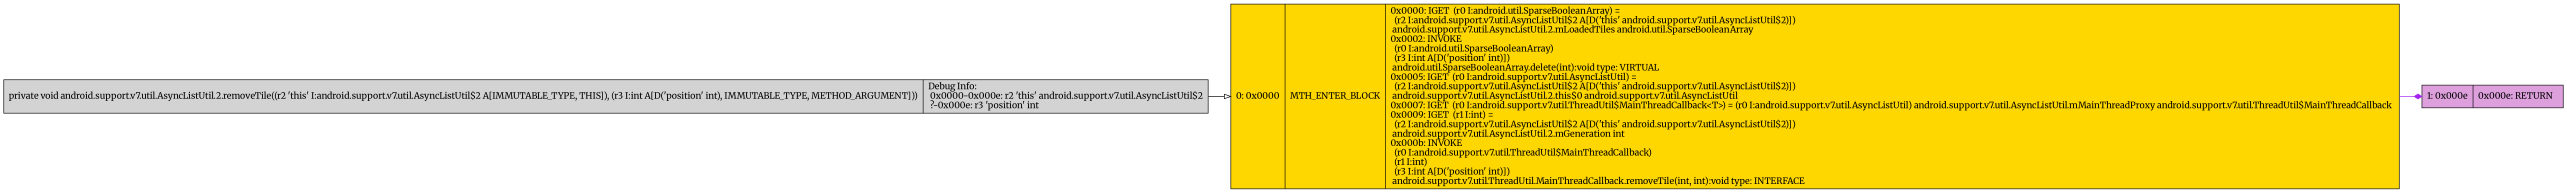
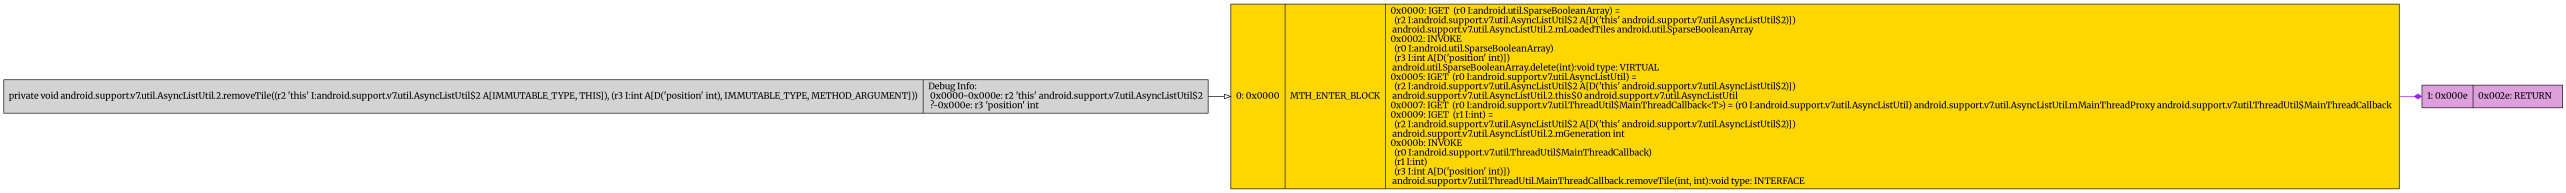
(2518, 96) -> (2518, 96)
